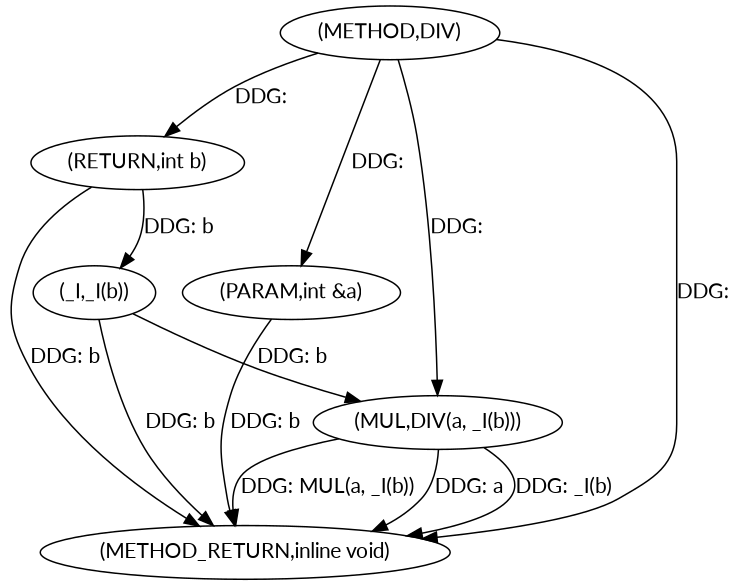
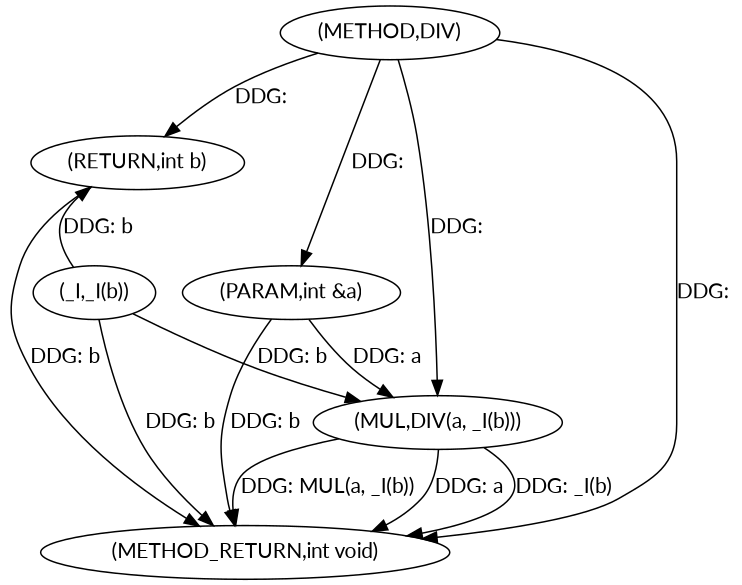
(143, 224) -> (60, 230)
none -> (341, 358)
(245, 552) -> (245, 552)
